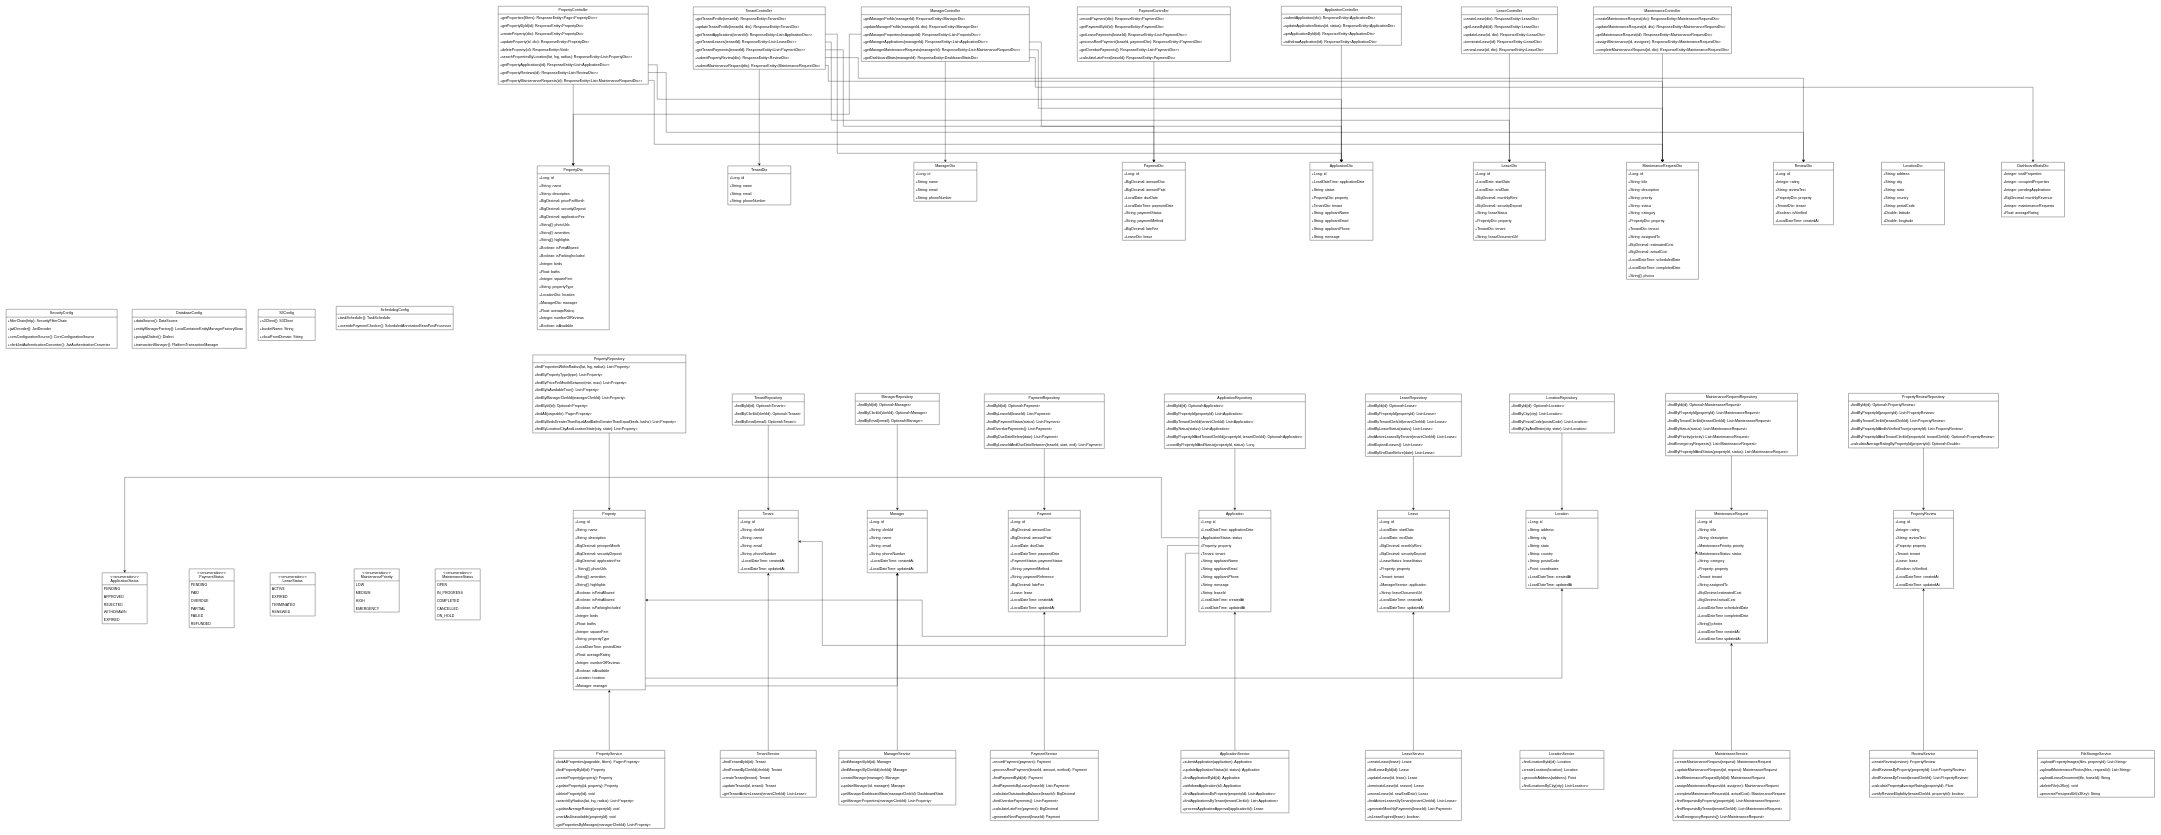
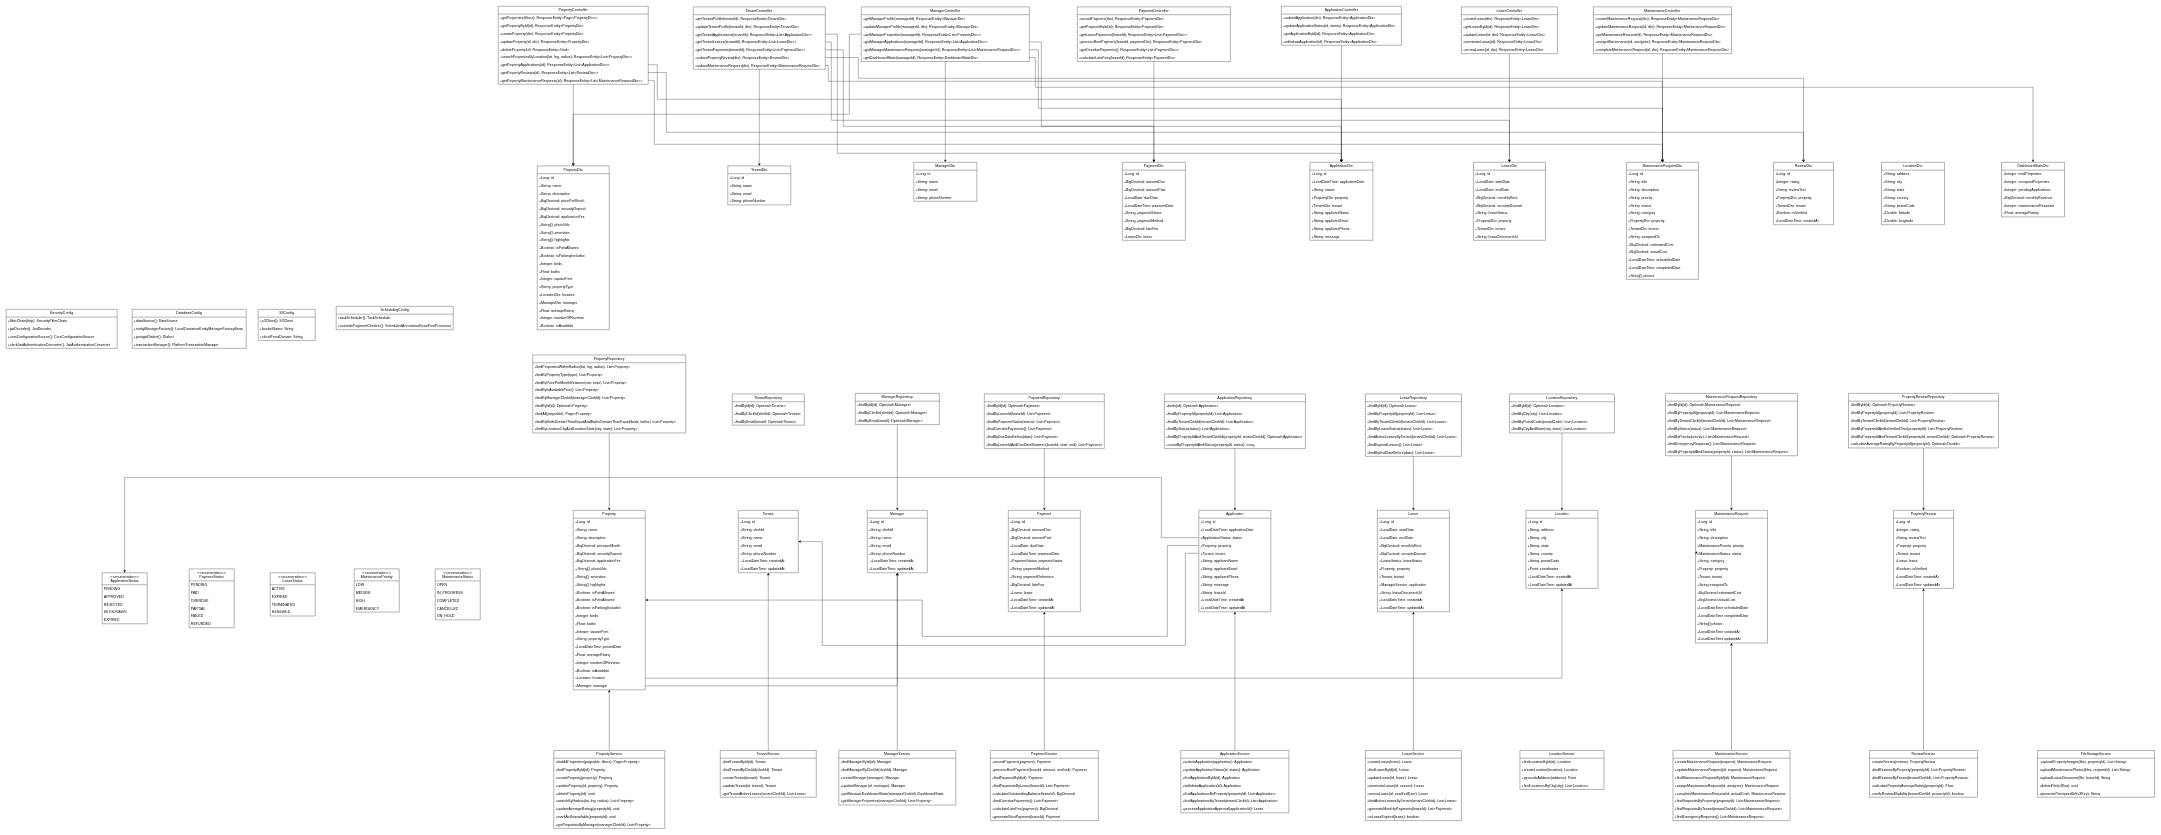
(1198, 406) -> (1194, 406)
(768, 507) -> none
